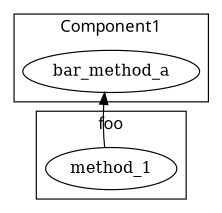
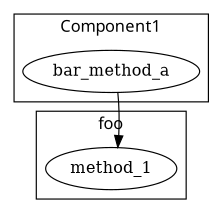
(103, 126) -> (119, 118)
